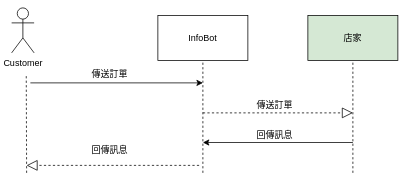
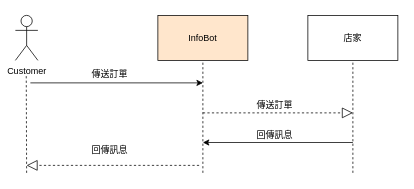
(23, 30) -> (27, 38)
(203, 38) -> (203, 38)
(353, 38) -> (353, 38)
